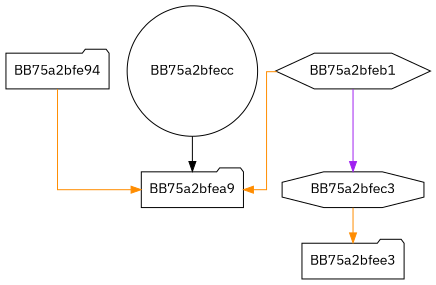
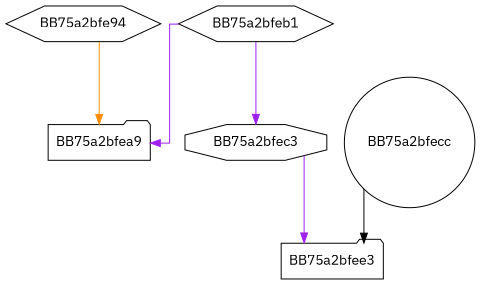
(58, 71) -> (83, 24)
(267, 132) -> (170, 84)
(192, 149) -> (364, 211)
(353, 220) -> (304, 194)
